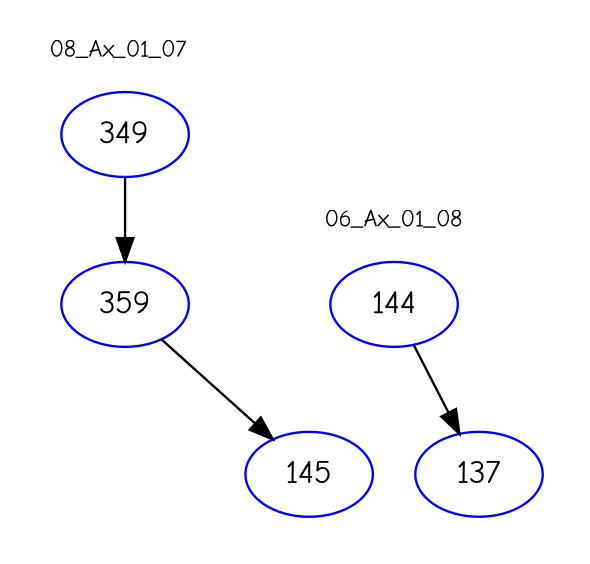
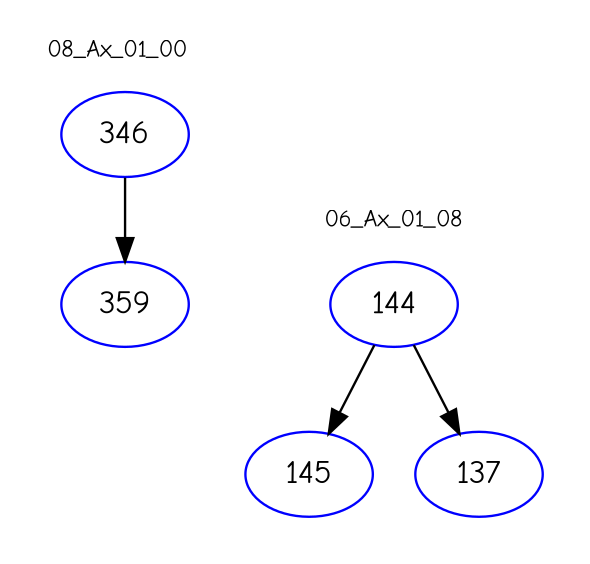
(118, 51) -> (118, 51)
(125, 135) -> (125, 135)
(208, 381) -> (357, 379)
